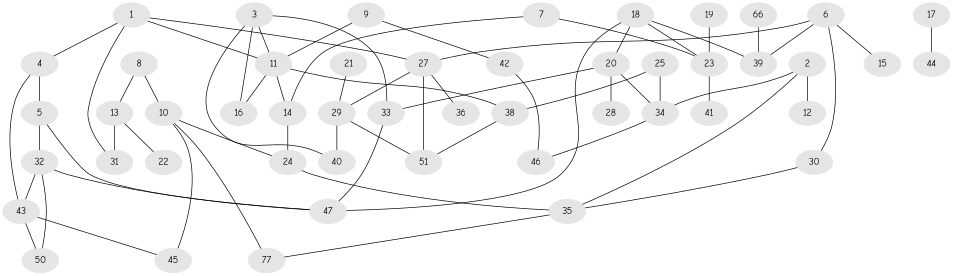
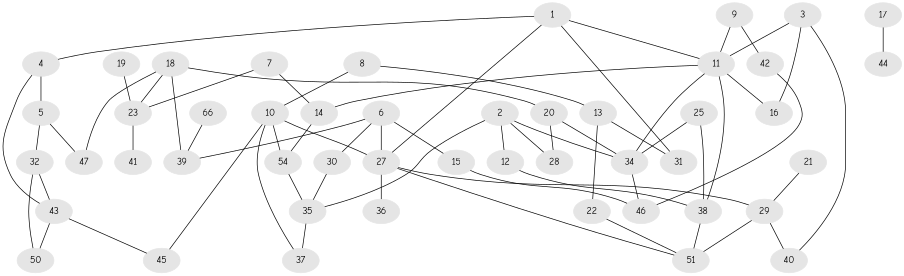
none -> (667, 109)
(386, 113) -> none
none -> (326, 138)
none -> (527, 138)
(288, 162) -> (283, 162)
none -> (611, 190)
none -> (585, 191)
(181, 197) -> none
none -> (641, 236)
(267, 261) -> (301, 261)
